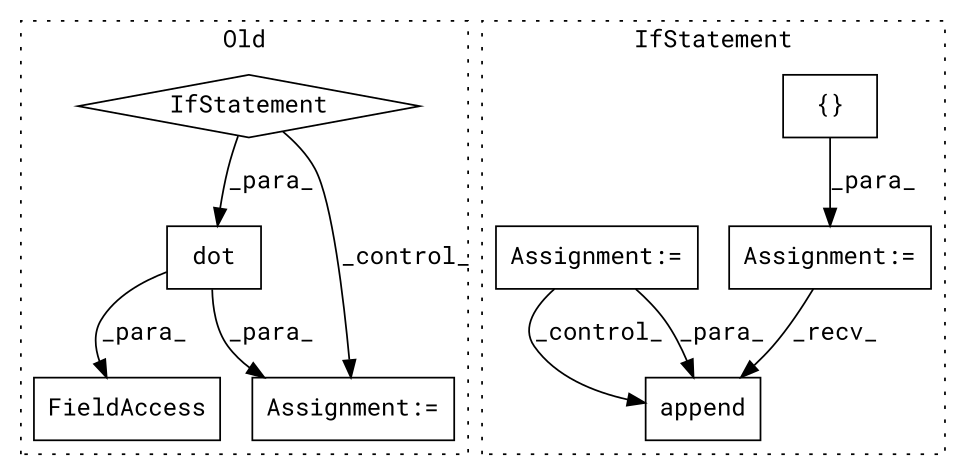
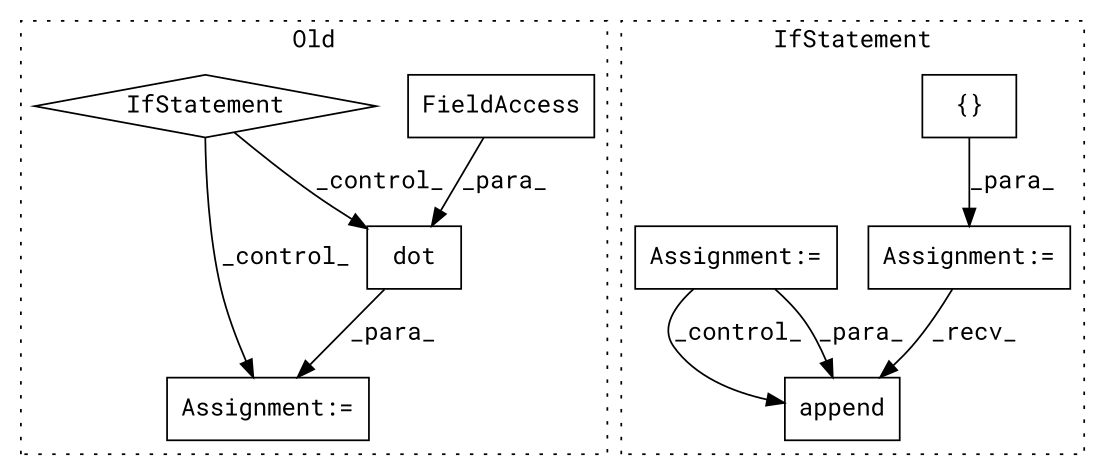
(271, 182) -> (380, 182)
(113, 304) -> (462, 174)
